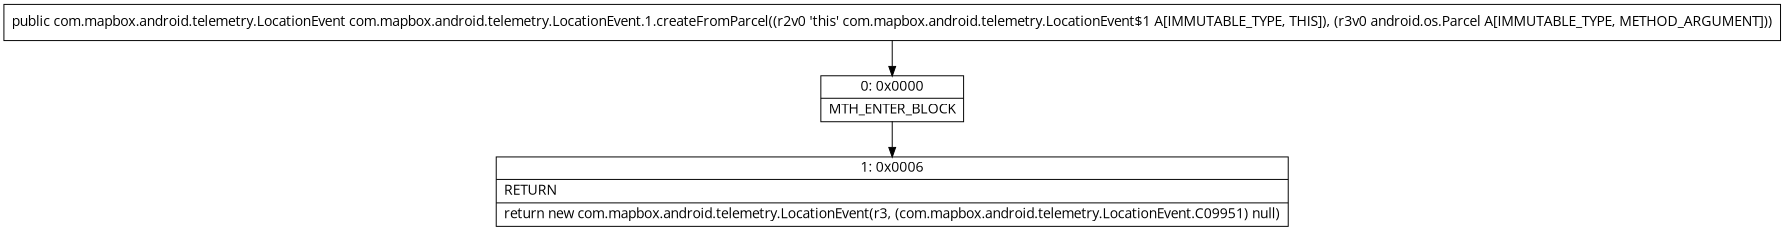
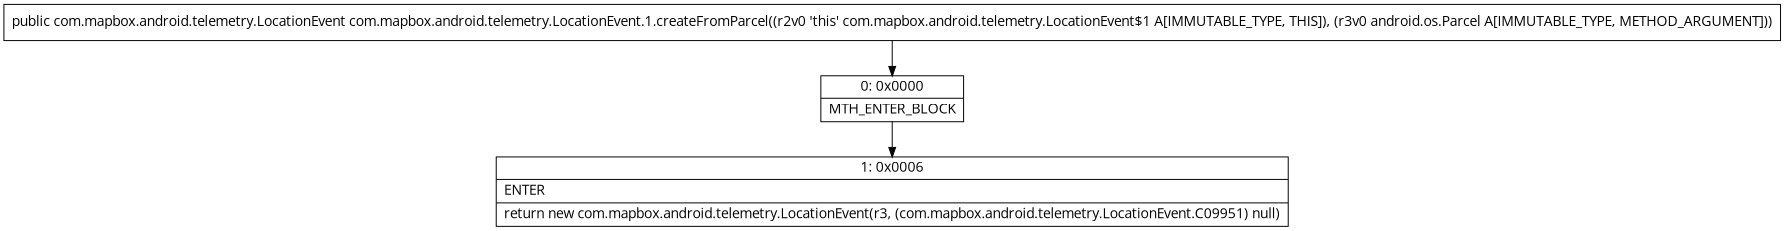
(531, 191) -> (525, 191)
